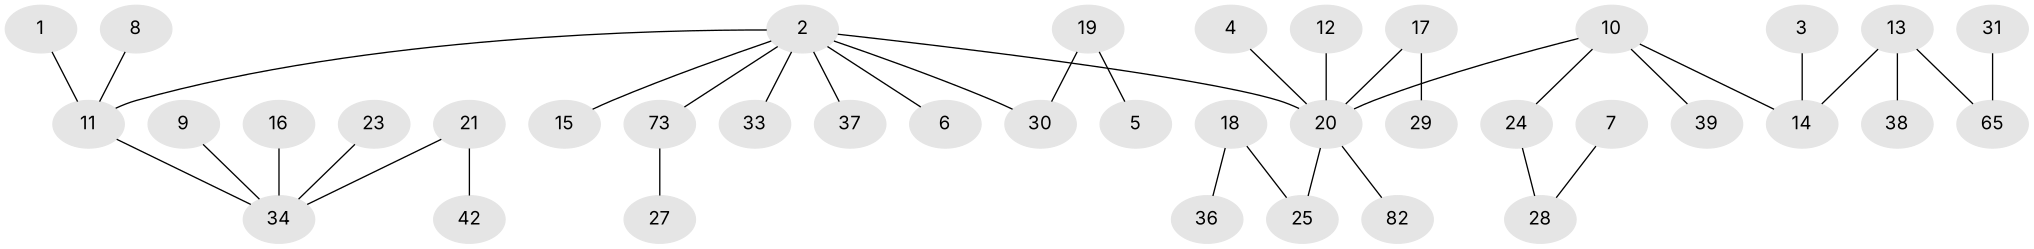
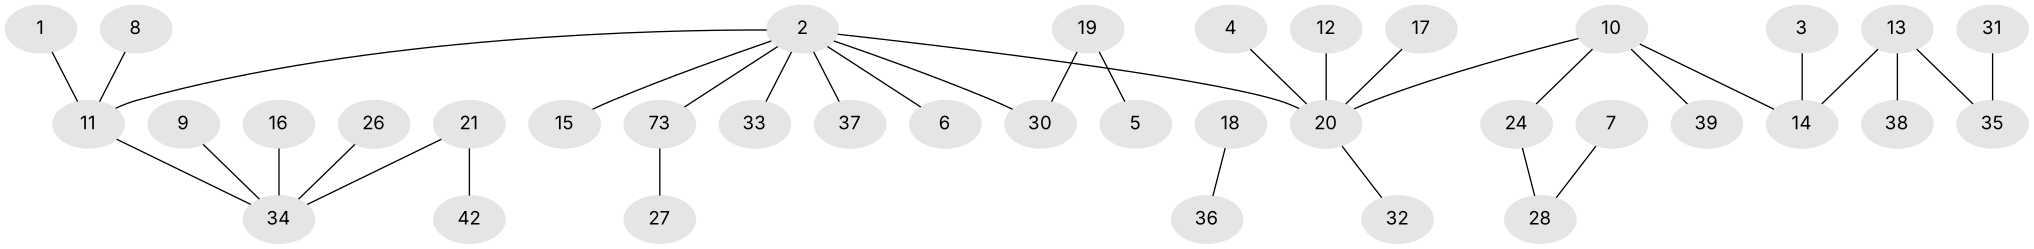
(374, 124) -> (374, 124)
(1421, 124) -> none
(1993, 124) -> (1993, 124)
(1302, 219) -> none
(1398, 219) -> (1398, 219)
